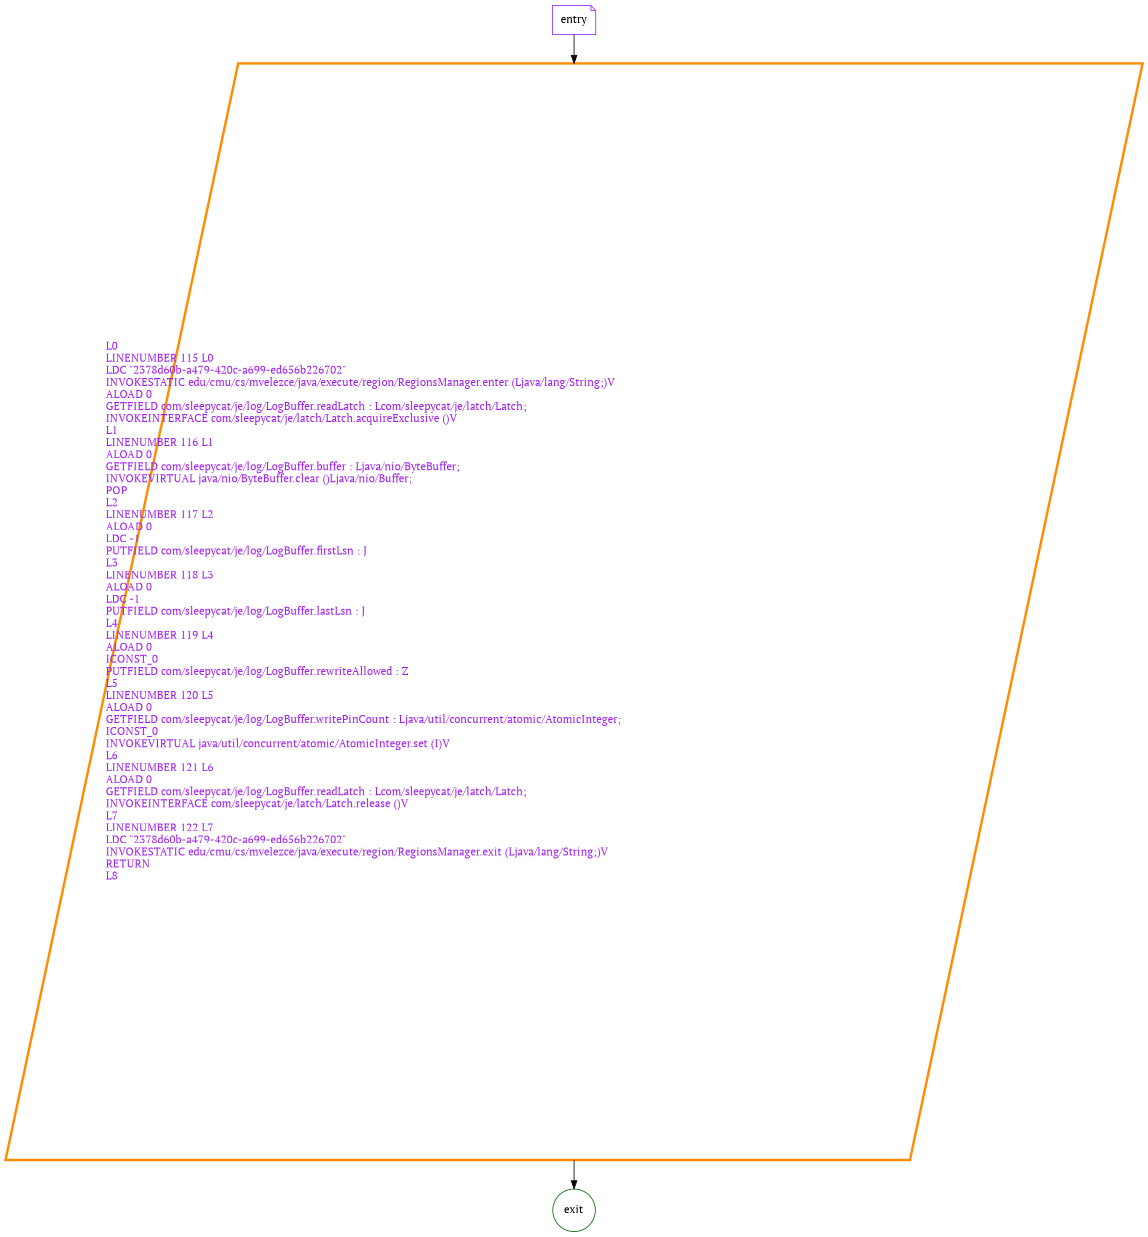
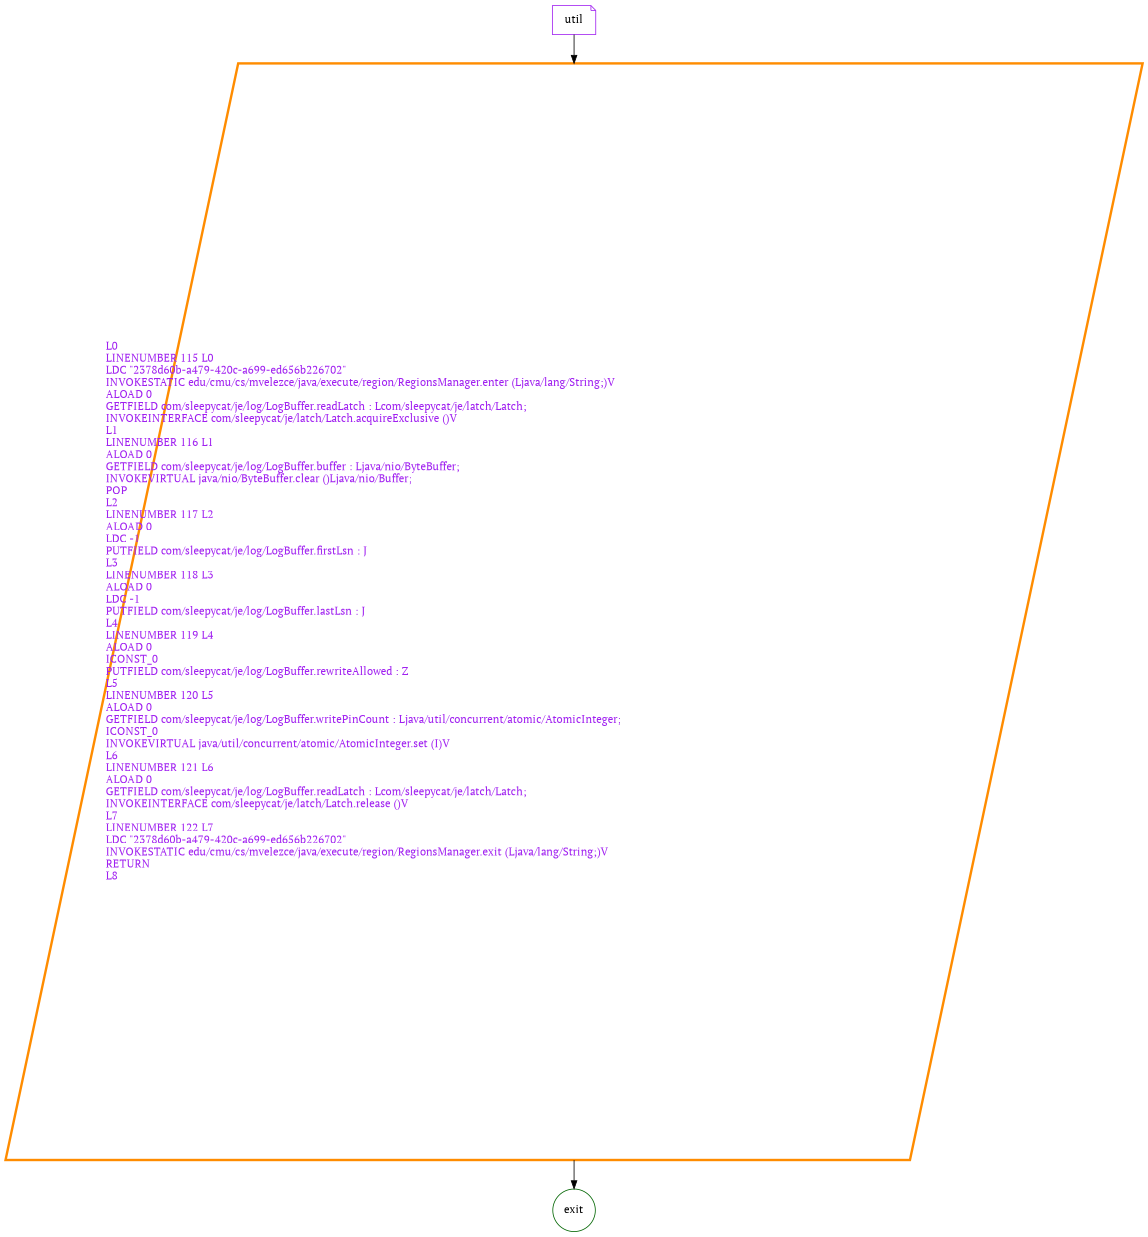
(574, 20) -> (574, 20)
